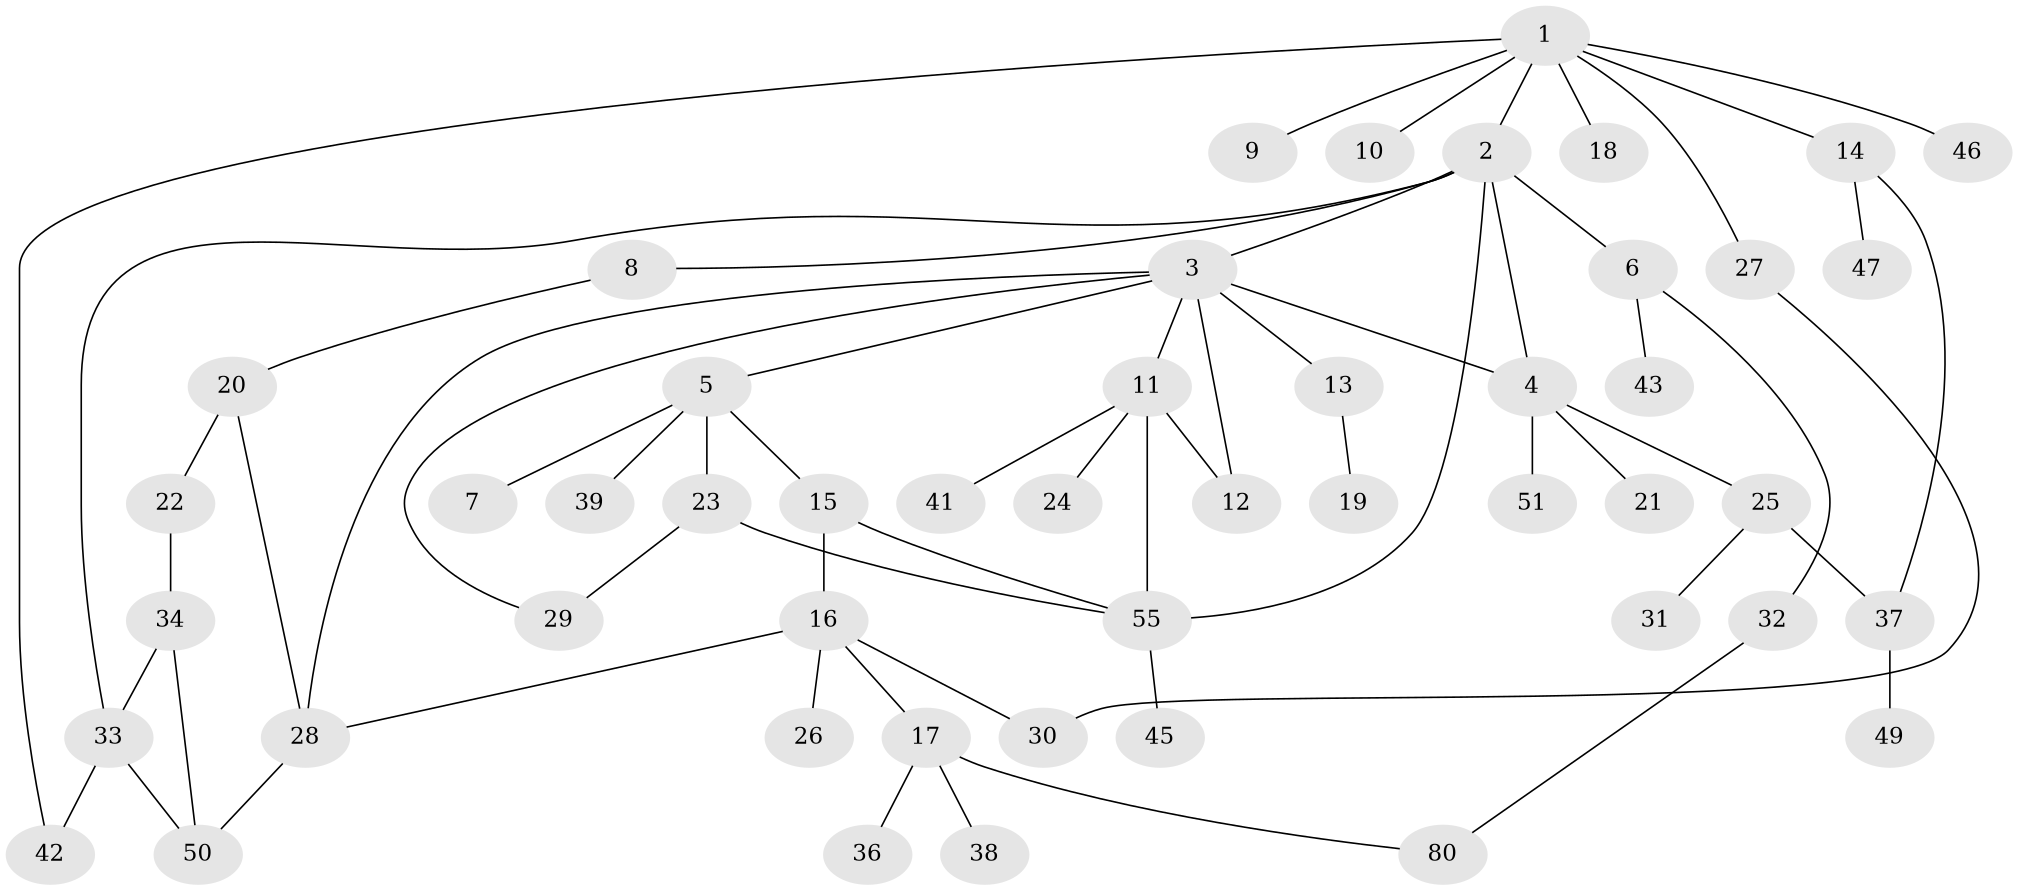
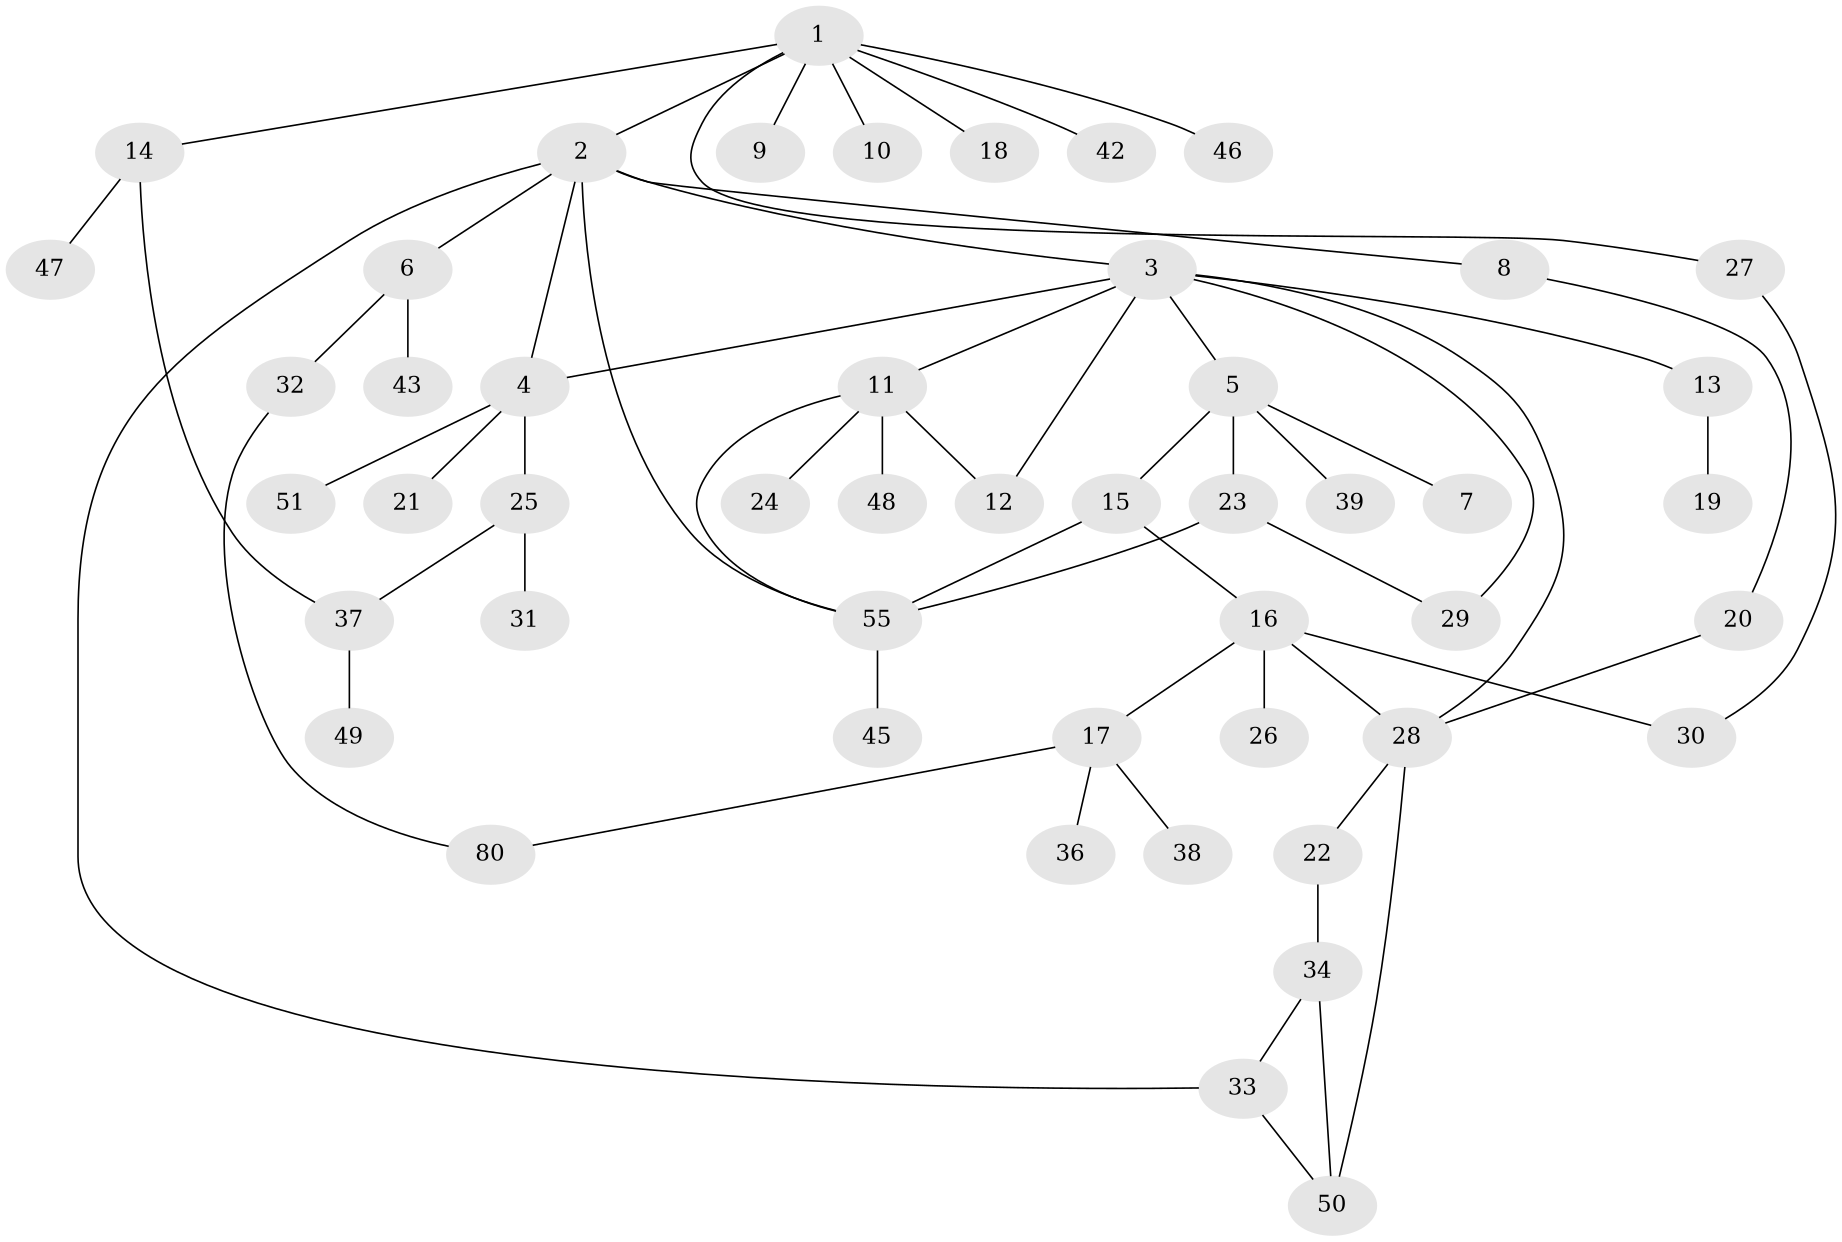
(201, 445) -> (1363, 796)
(941, 504) -> (882, 504)
(80, 796) -> none
